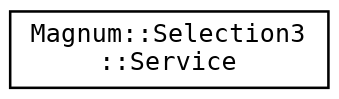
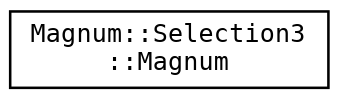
(169, 50) -> (169, 50)
